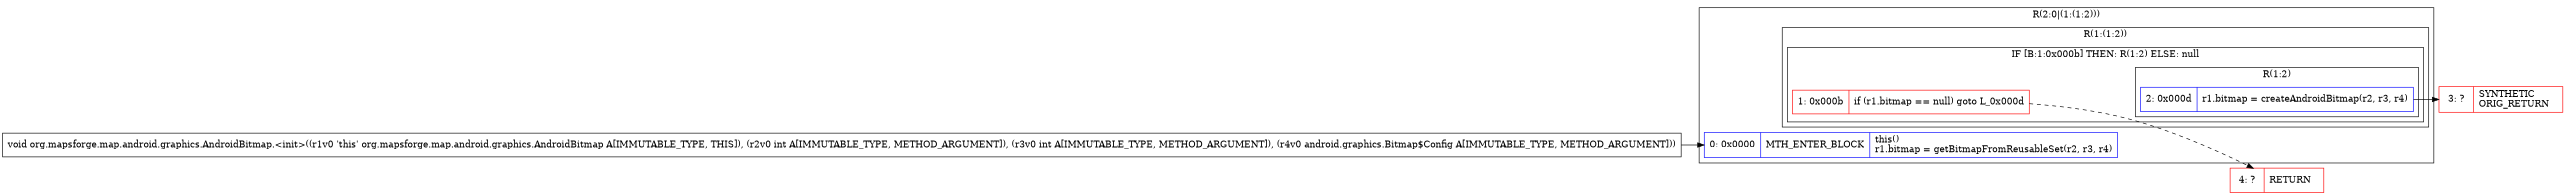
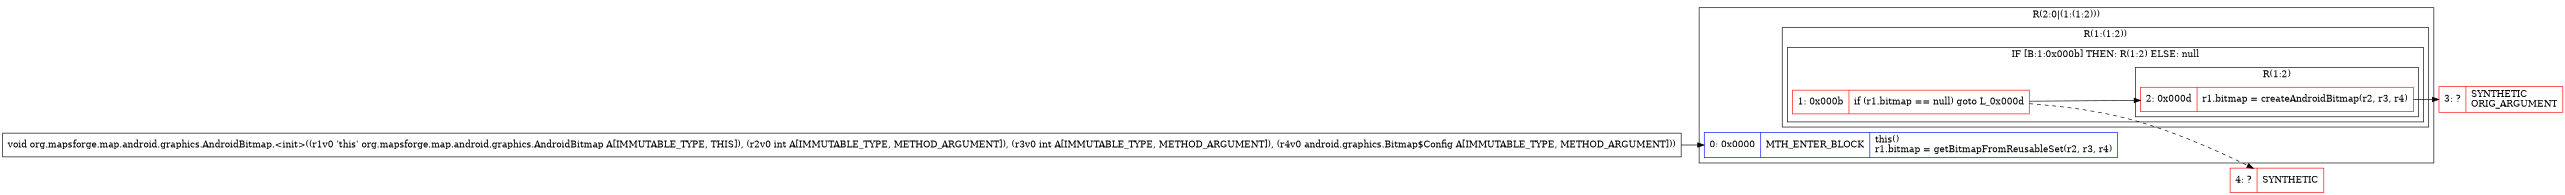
(2277, 99) -> (2277, 99)
none -> (2082, 101)
(2514, 104) -> (2514, 104)
(2290, 180) -> (2290, 180)
